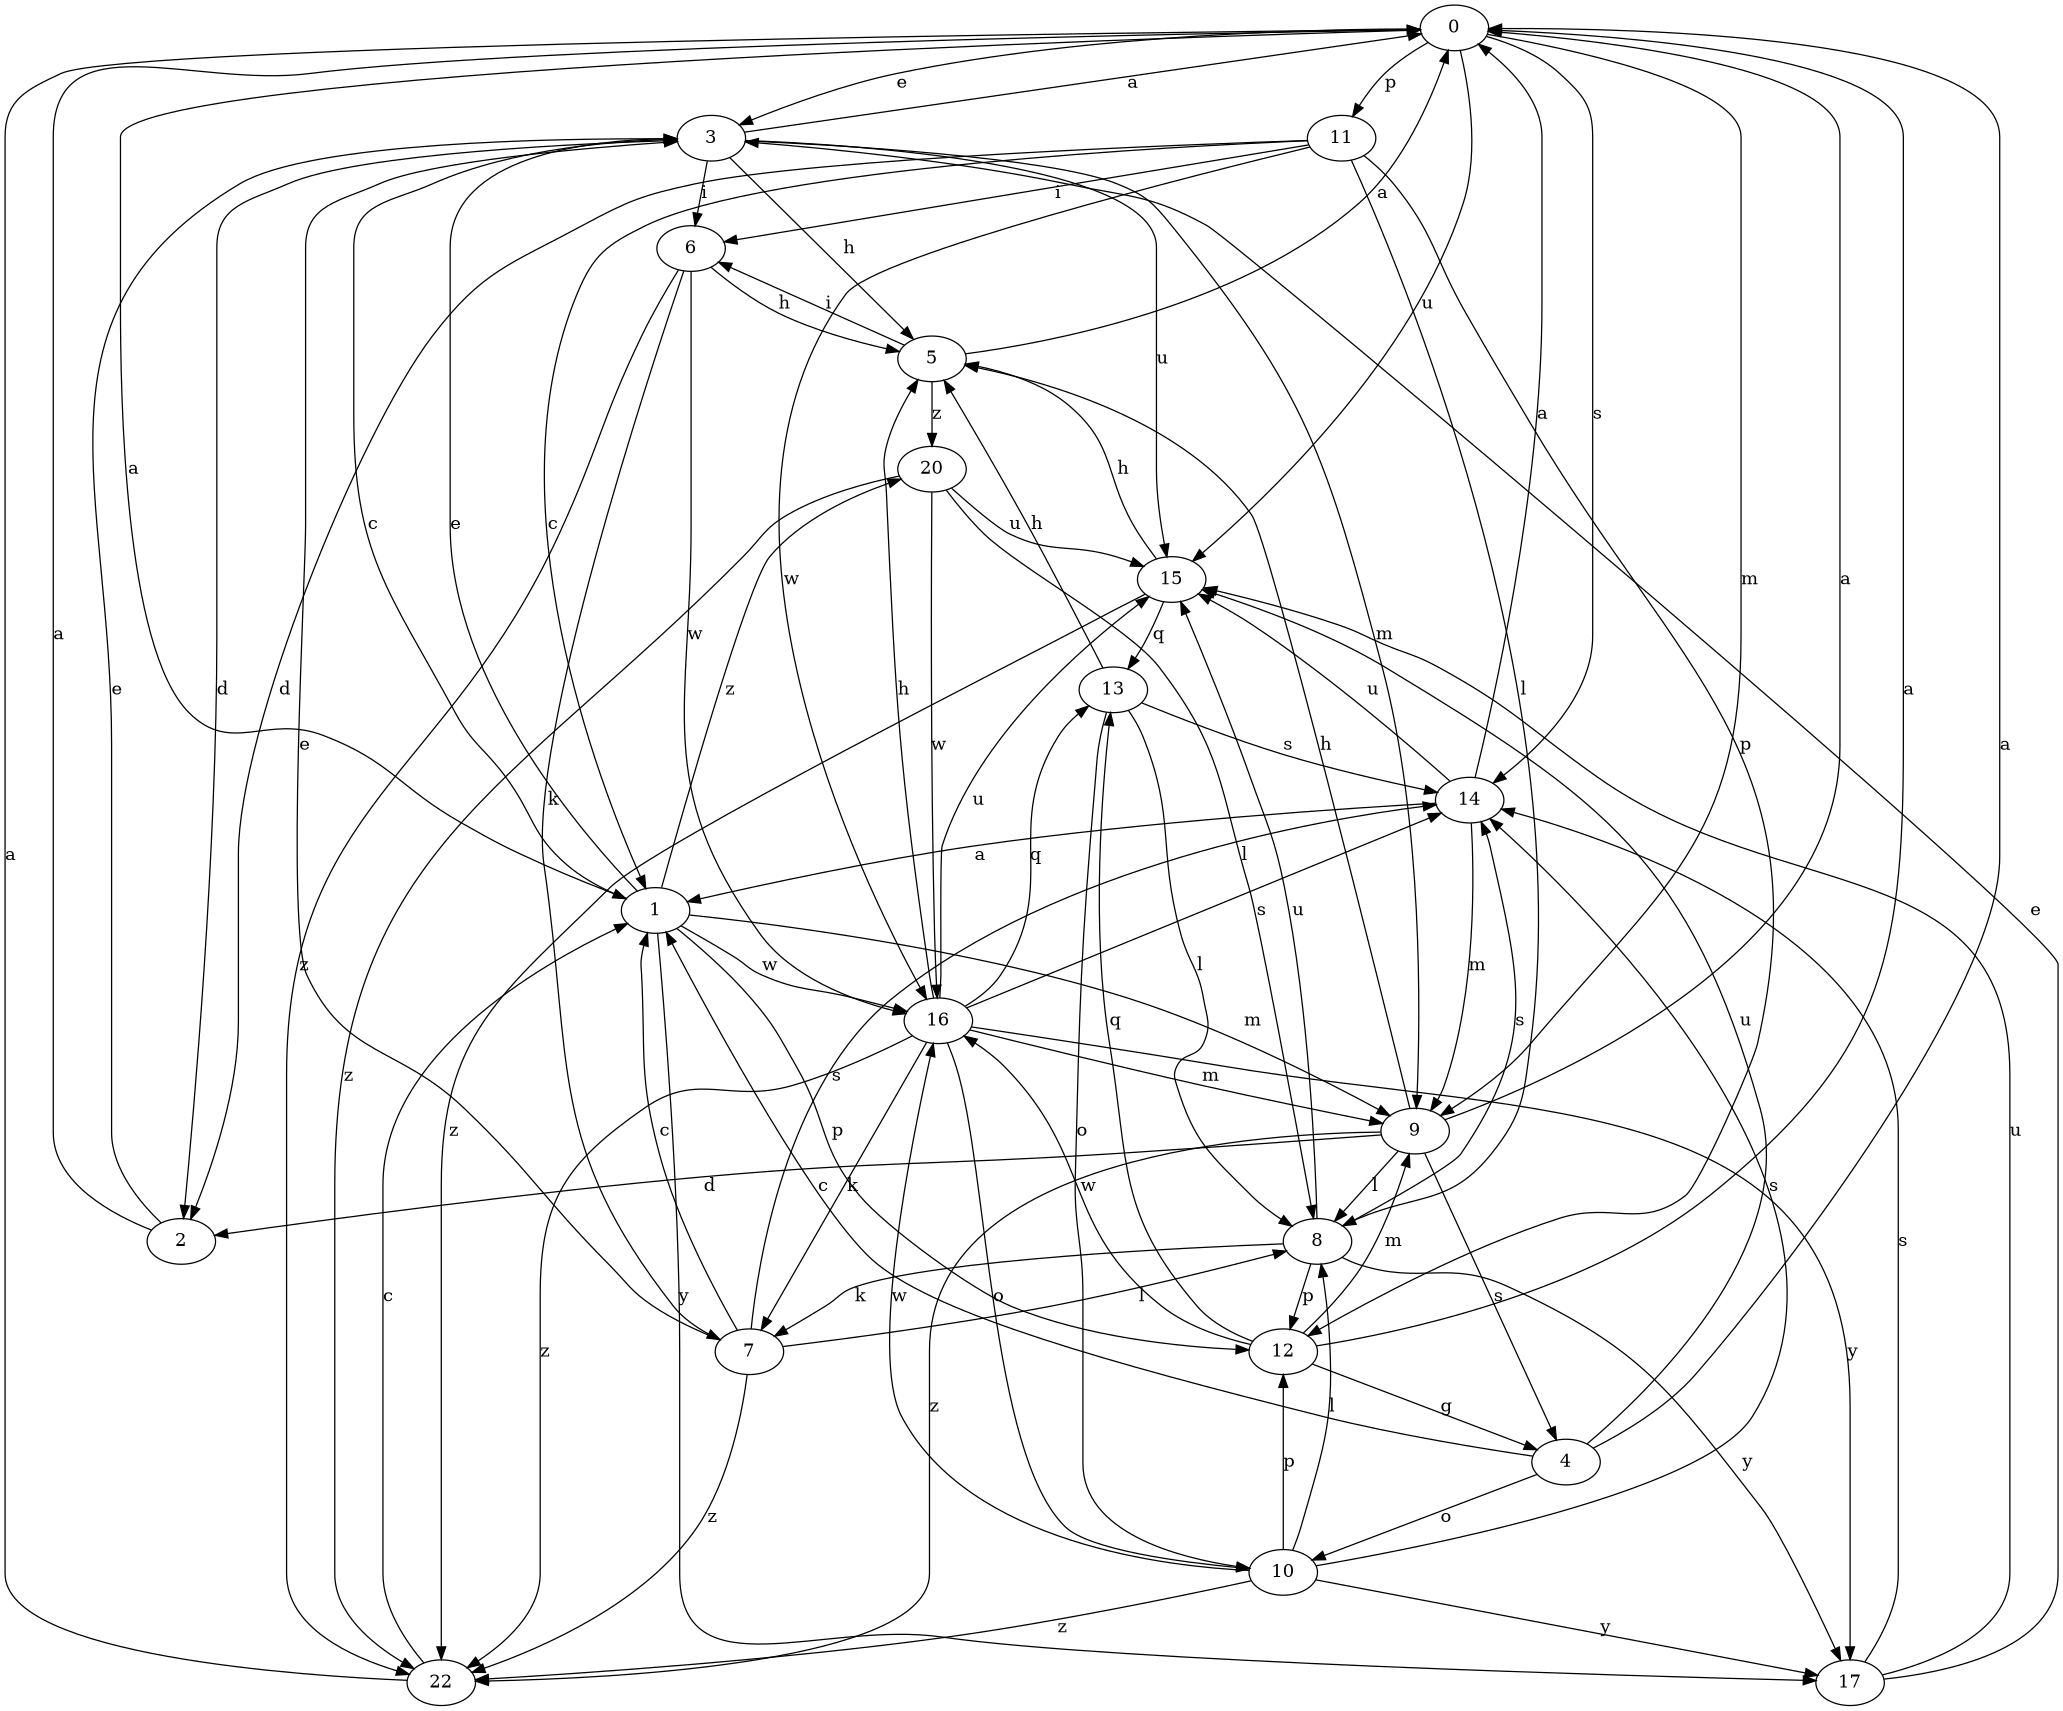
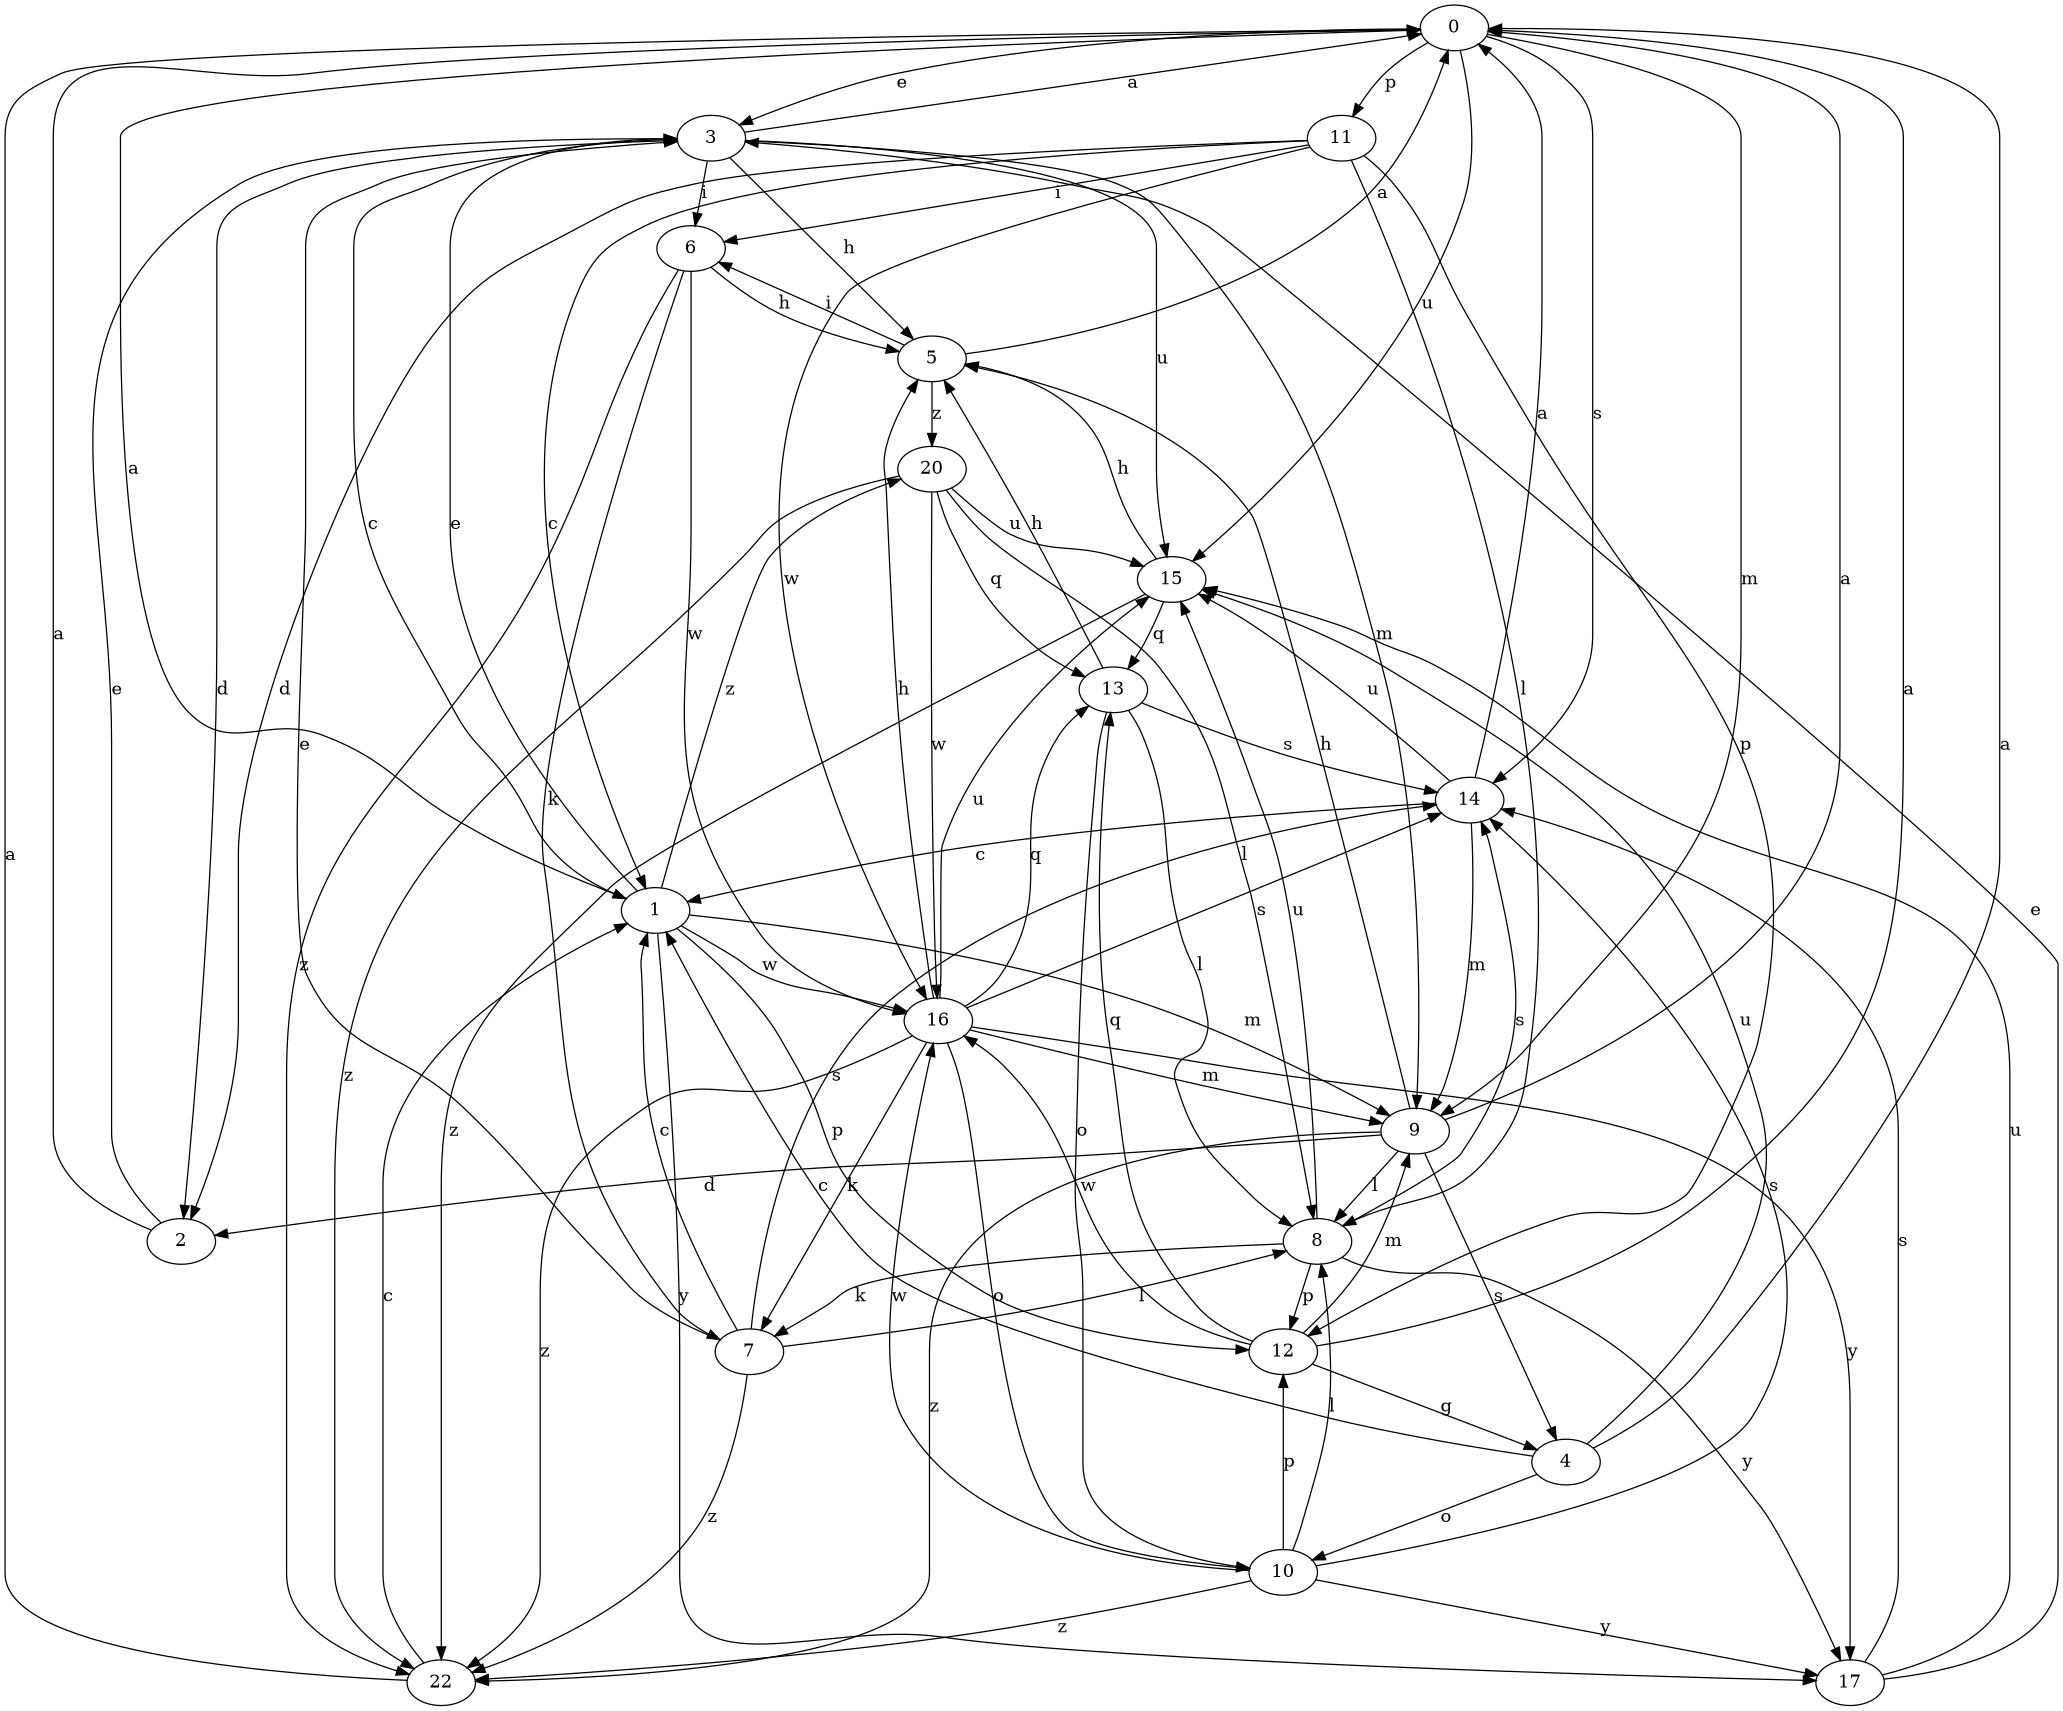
none -> (987, 596)
(980, 855) -> (980, 855)
